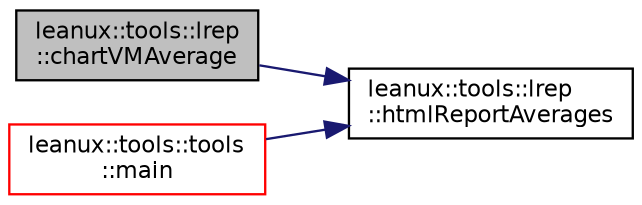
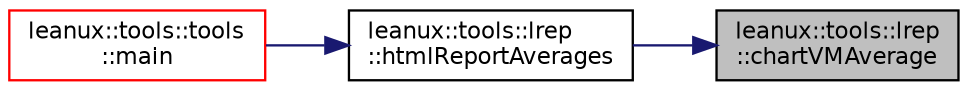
(292, 71) -> (663, 45)
